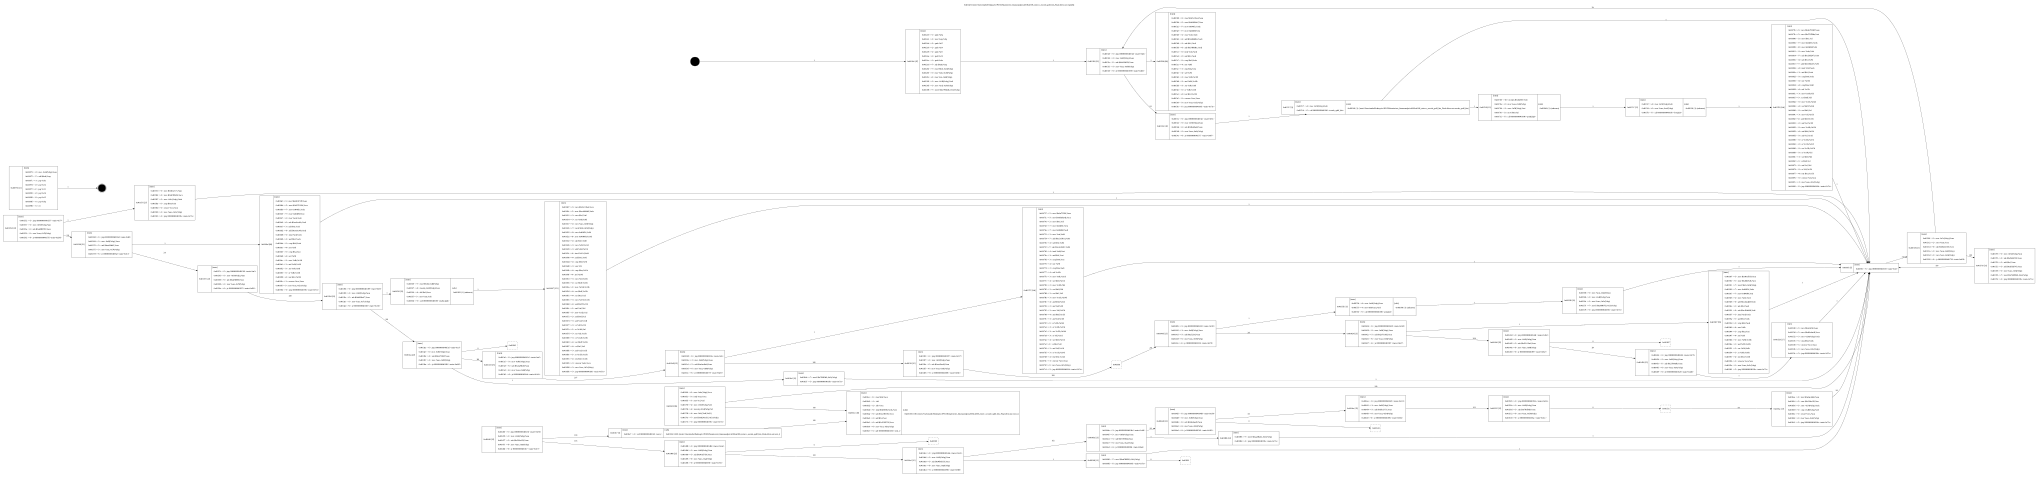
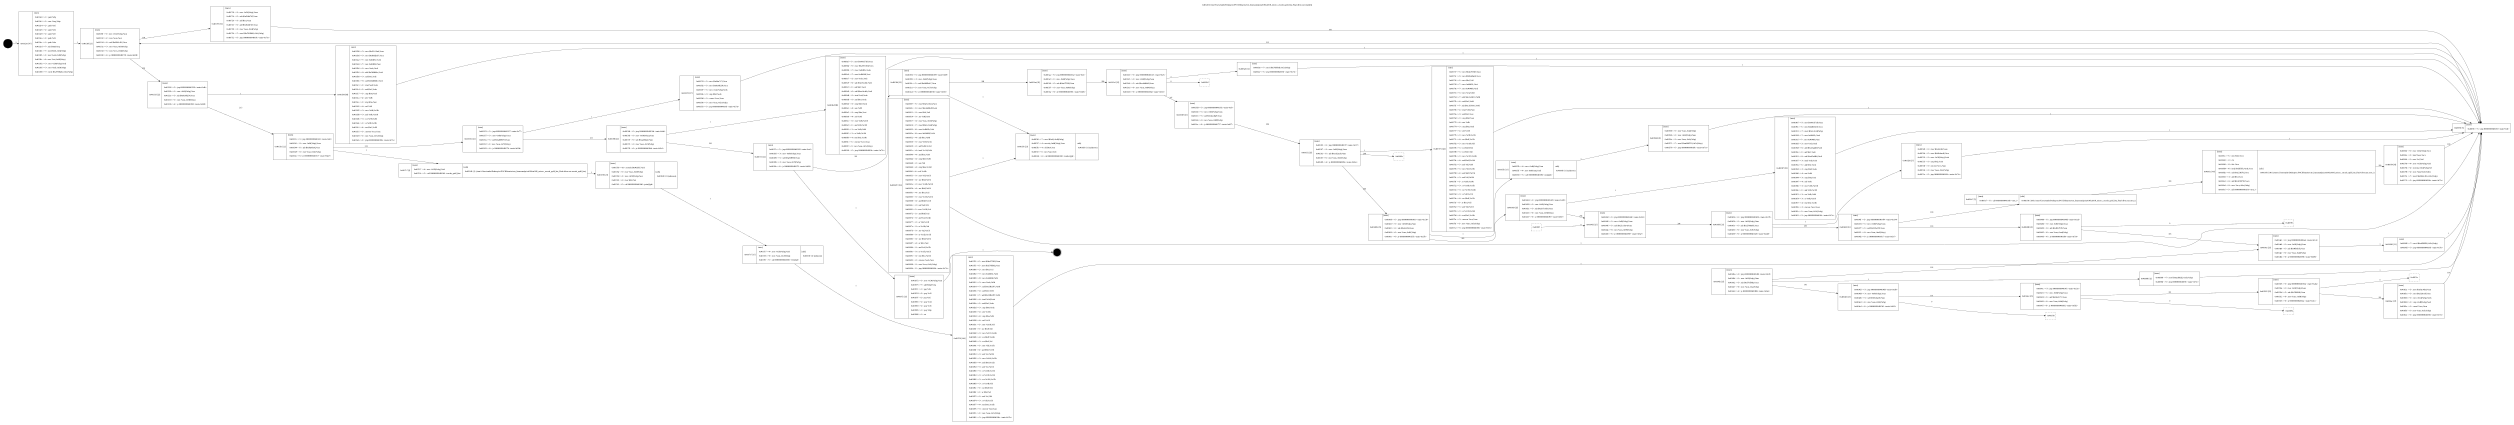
(1717, 21) -> (1459, 49)
(1023, 62) -> (76, 44)
none -> (397, 147)
none -> (842, 226)
none -> (1805, 228)
(509, 290) -> (982, 168)
(873, 327) -> (1395, 151)
(1605, 343) -> (1562, 226)
(484, 349) -> (1182, 82)
(1138, 355) -> (1364, 190)
(616, 384) -> (1201, 75)
(785, 409) -> (2379, 167)
(1721, 409) -> (2351, 296)
(1024, 449) -> (2003, 266)
(1163, 461) -> (2182, 305)
